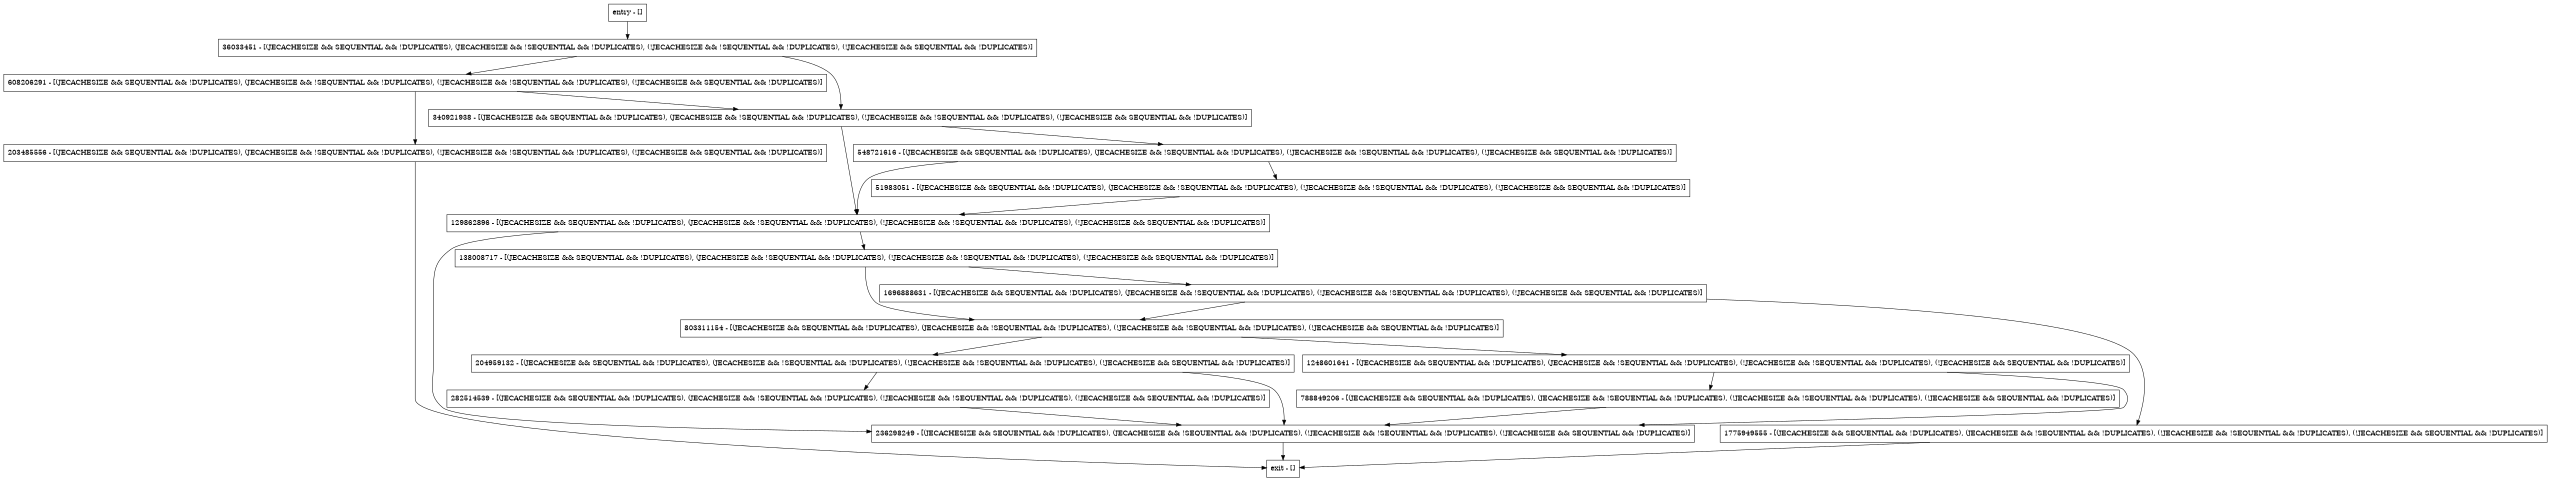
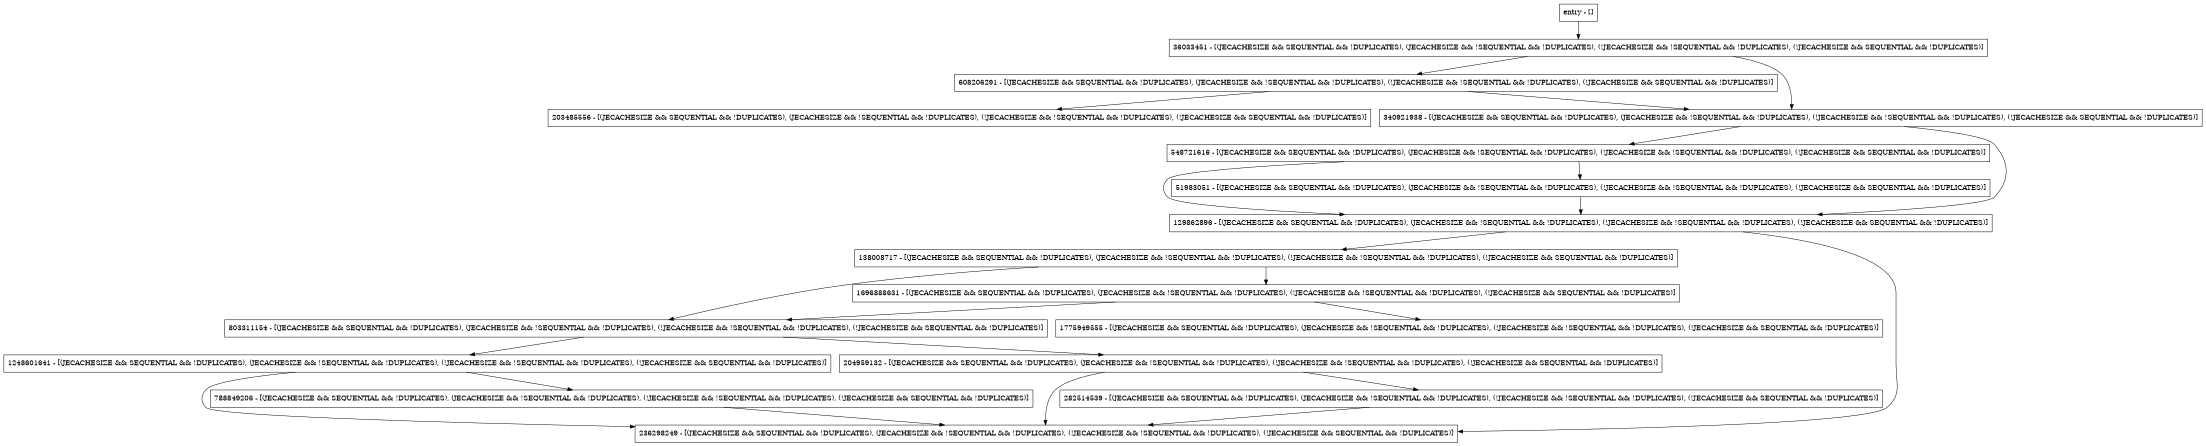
(1283, 469) -> none
